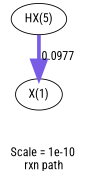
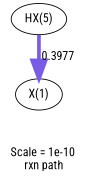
(57, 57) -> (57, 57)
